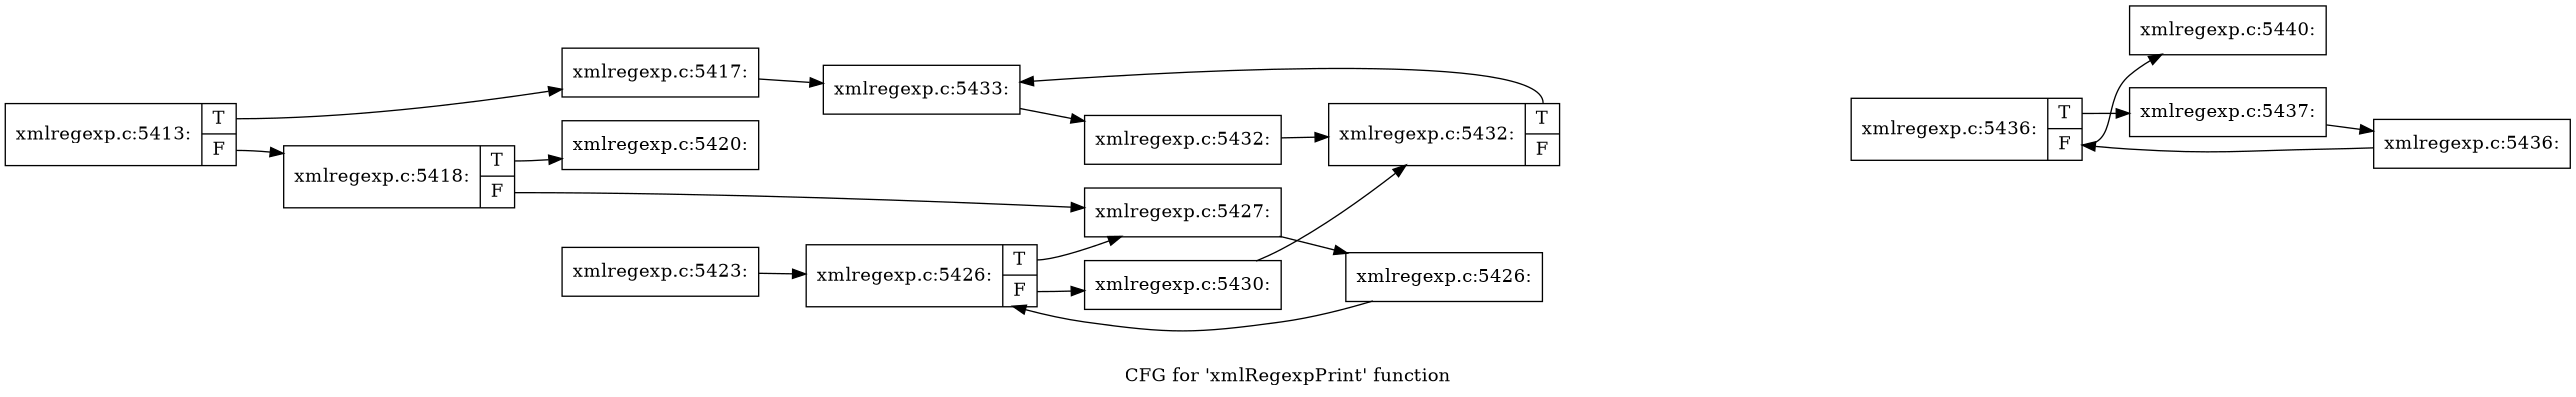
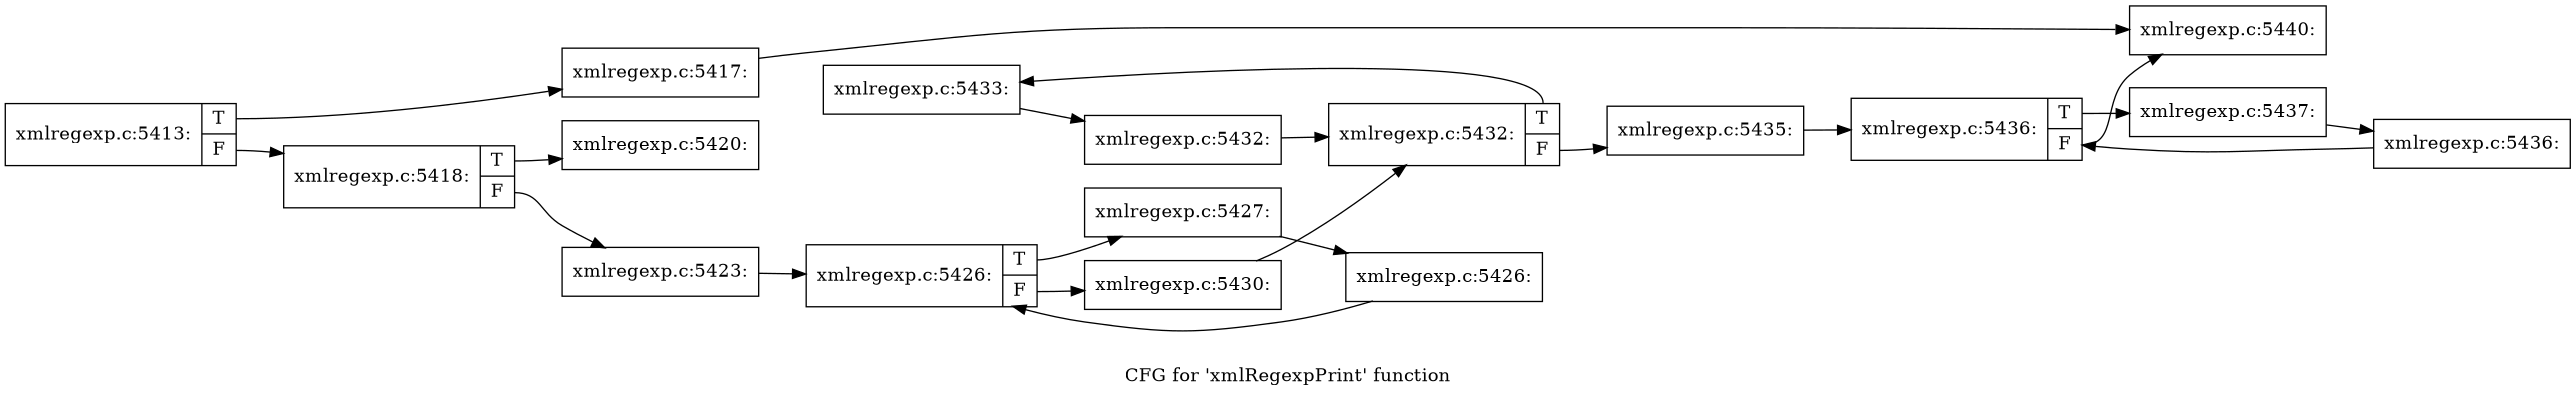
(784, 81) -> (1436, 28)
none -> (1705, 131)
(793, 197) -> (552, 218)
